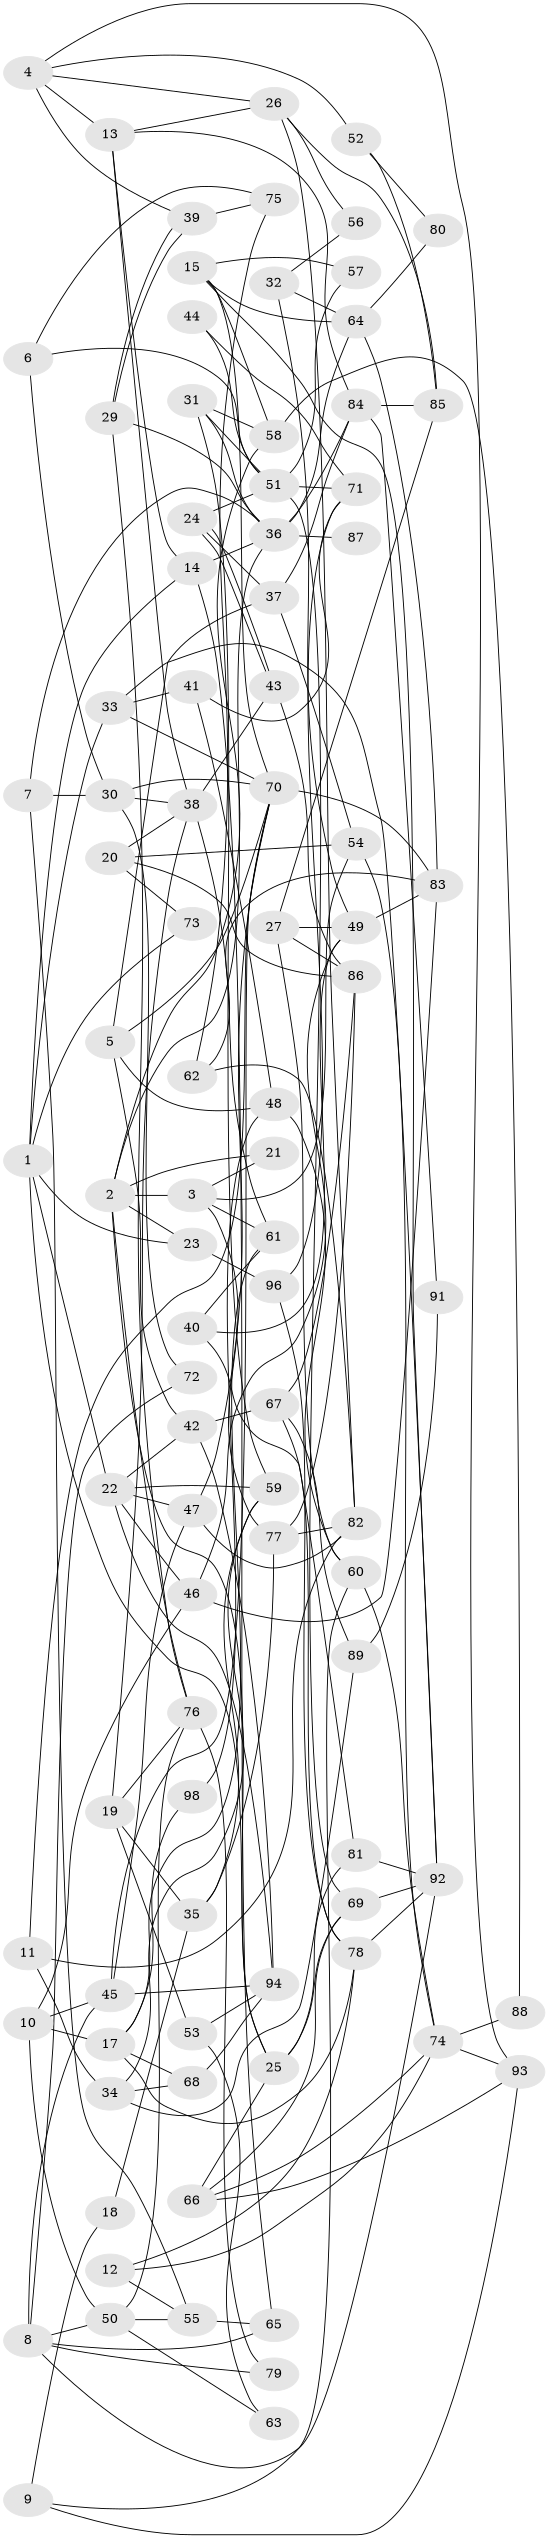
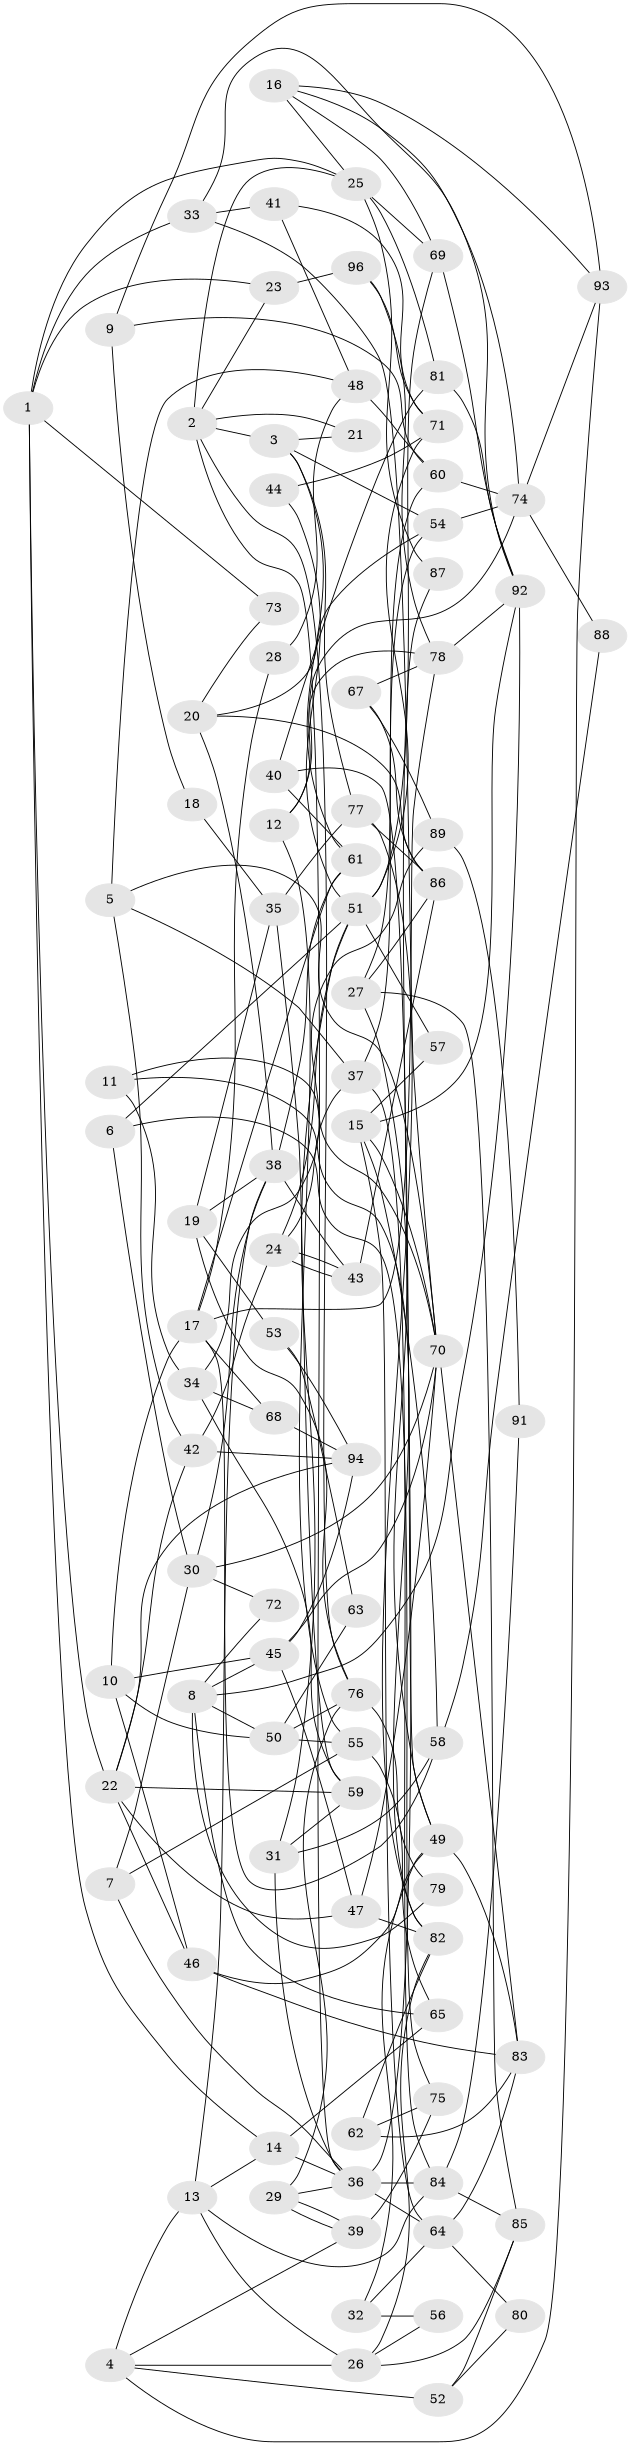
none -> (391, 363)
(193, 986) -> (229, 1773)
(233, 1416) -> (241, 1334)
(192, 1797) -> (274, 658)
(192, 2201) -> (274, 86)
